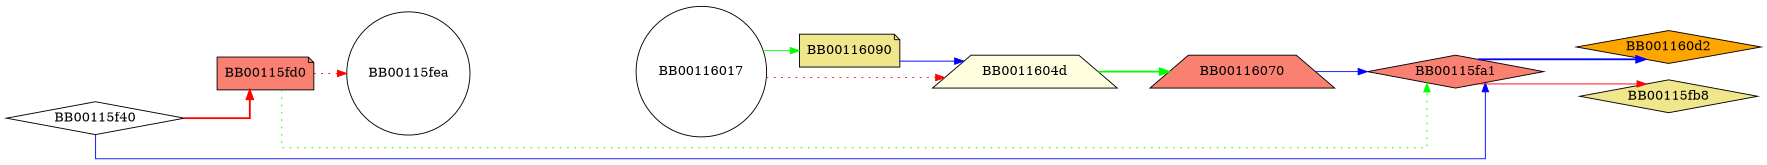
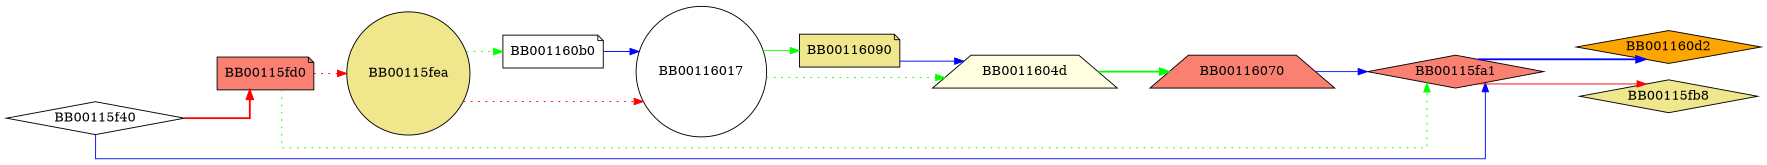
none -> (553, 52)
(408, 73) -> (408, 73)
(851, 78) -> (851, 78)
none -> (549, 102)
